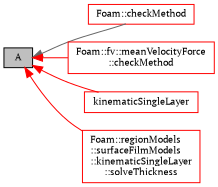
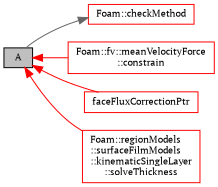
(83, 37) -> (51, 32)
(141, 58) -> (141, 58)
(141, 102) -> (141, 102)
